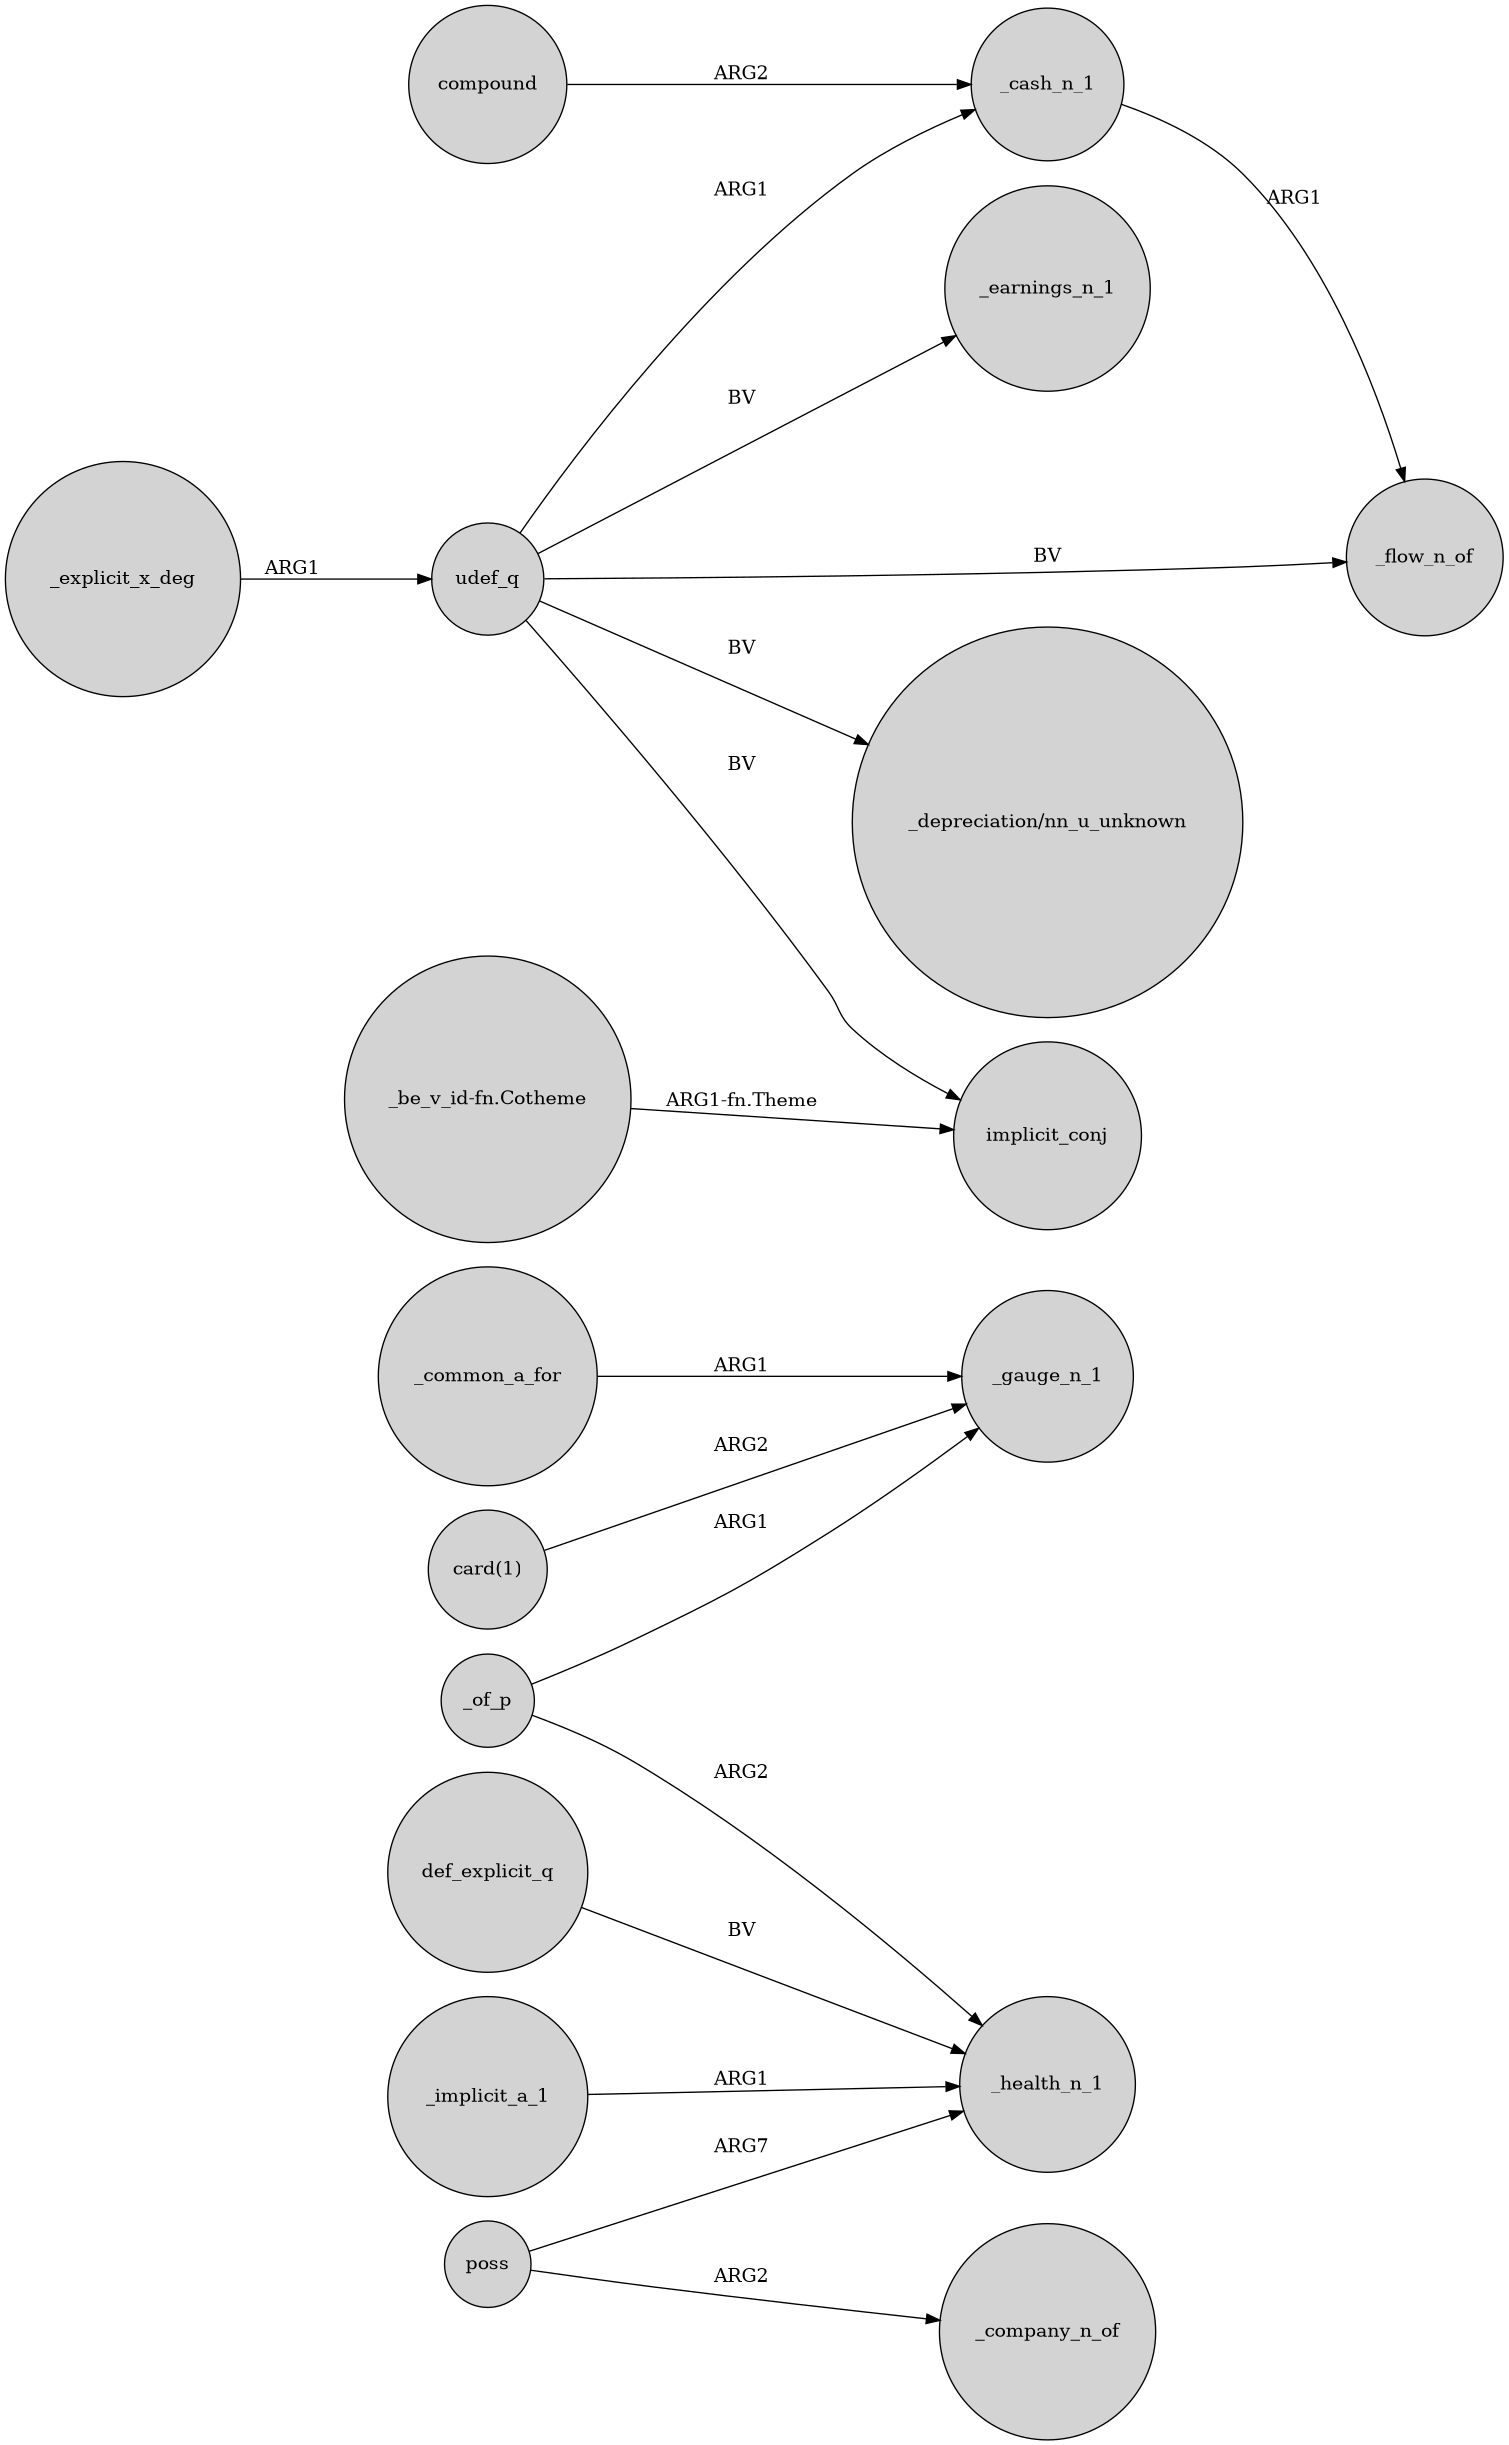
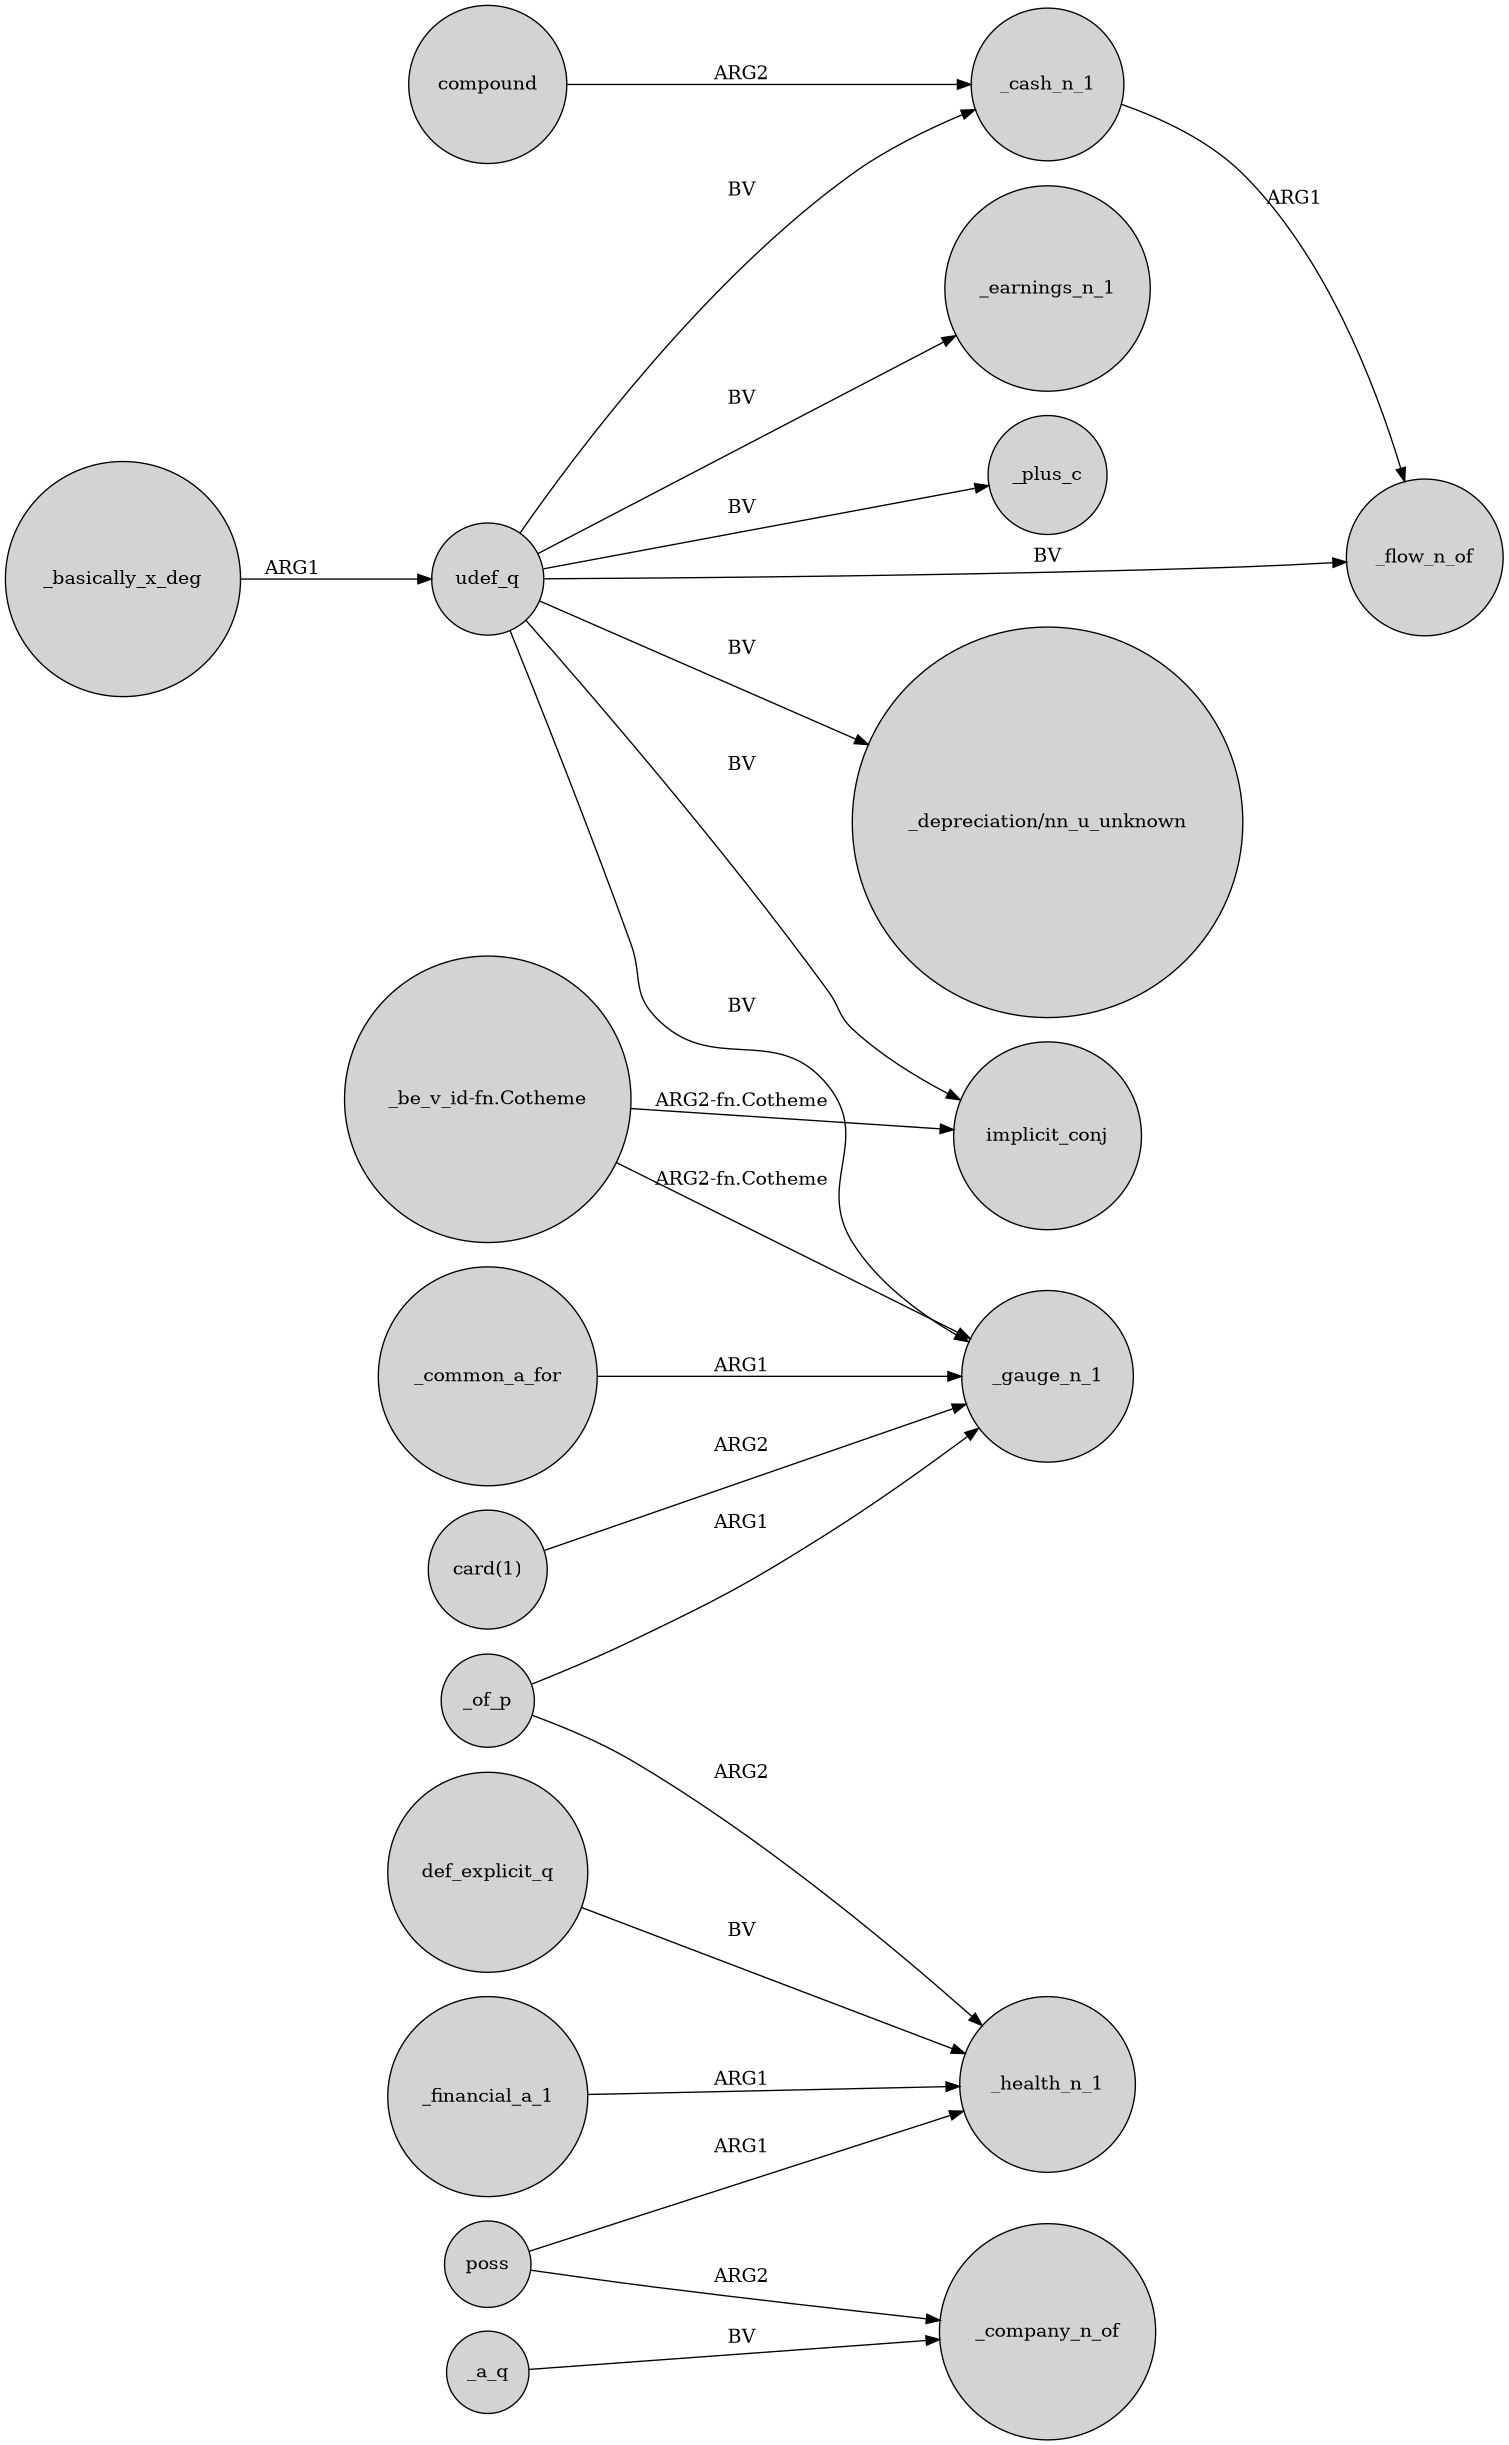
(742, 191) -> (742, 191)
none -> (1048, 475)
(123, 579) -> (123, 579)
none -> (689, 1040)
(742, 1101) -> (742, 1101)
none -> (787, 1247)
(488, 2097) -> (488, 2097)
(742, 2147) -> (742, 2147)
none -> (488, 2372)
